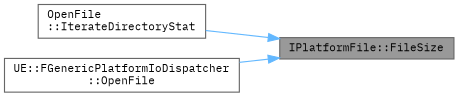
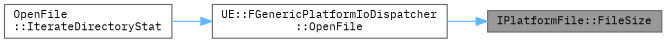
(237, 34) -> (186, 21)
